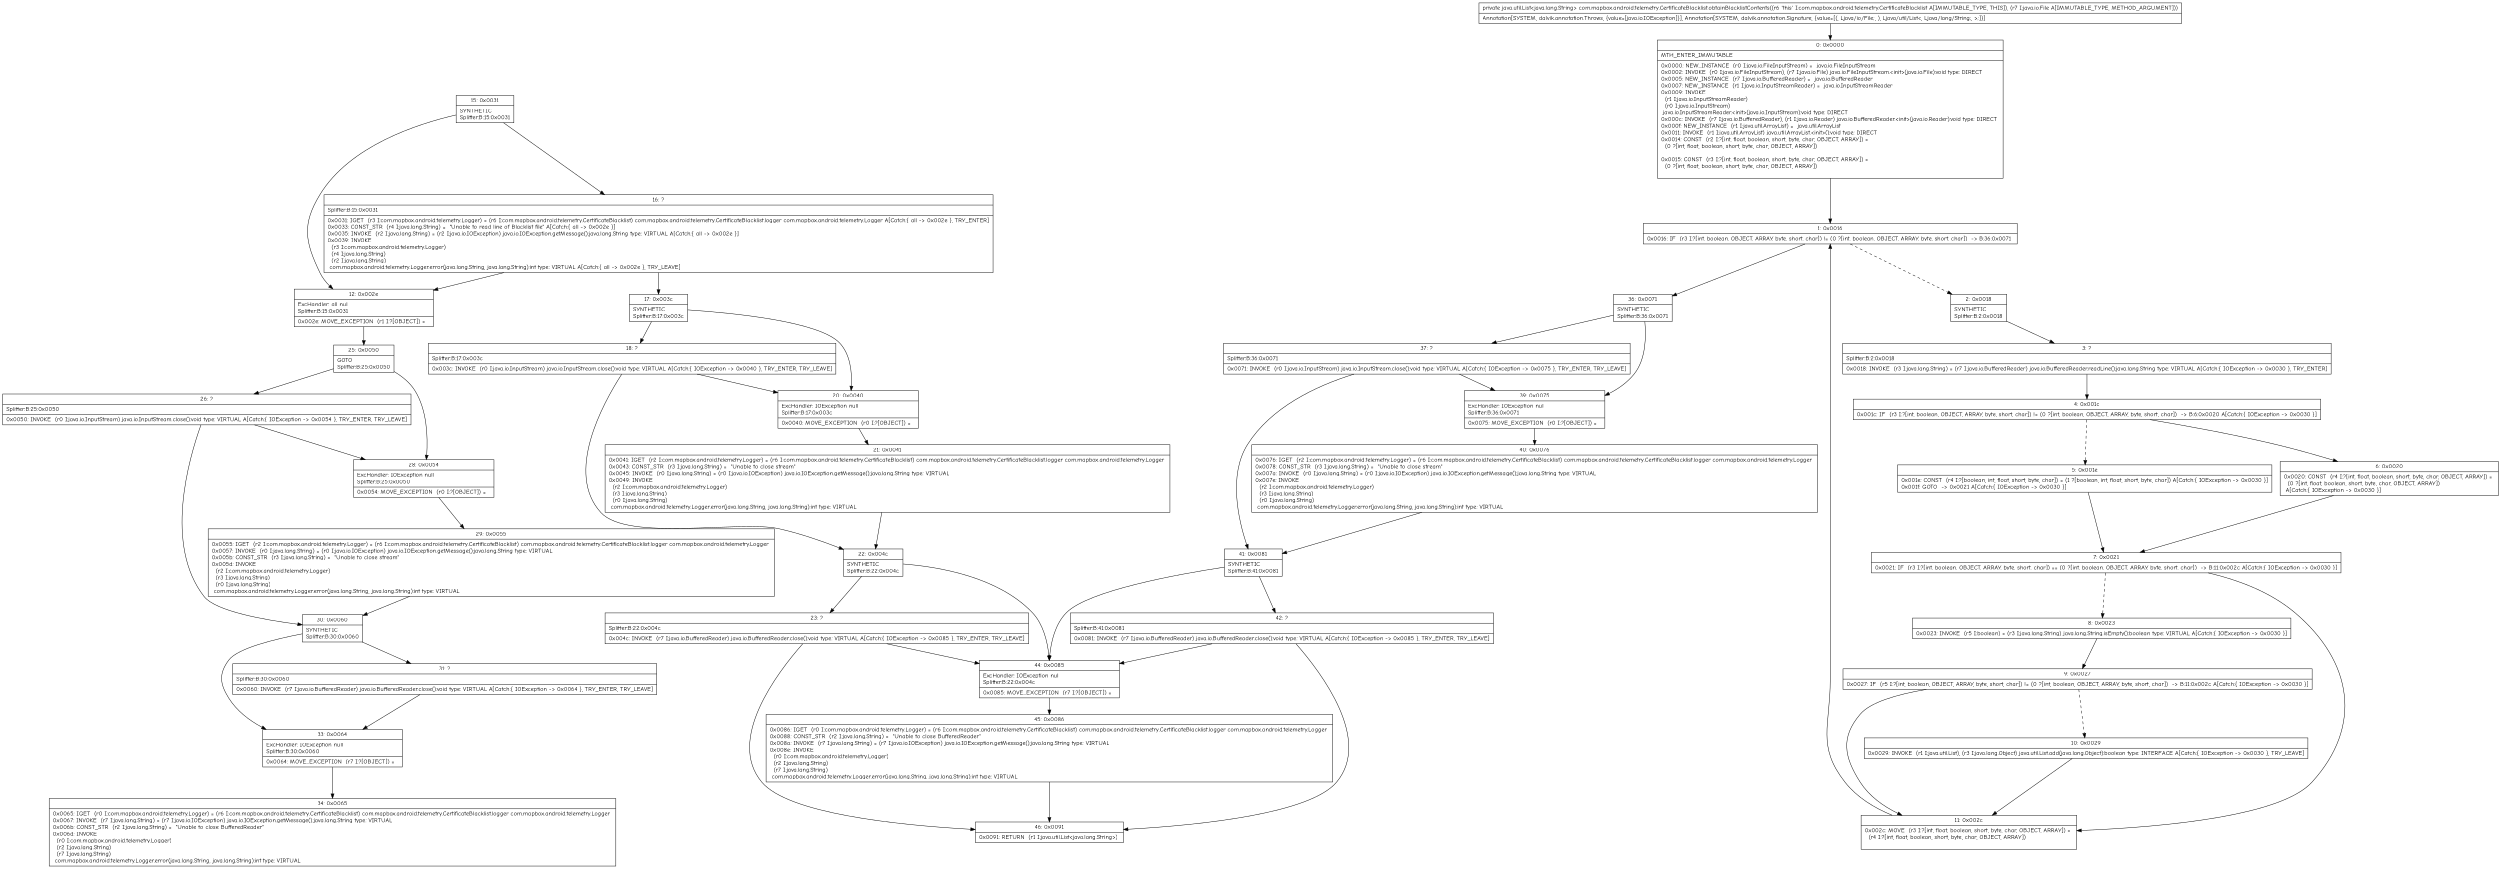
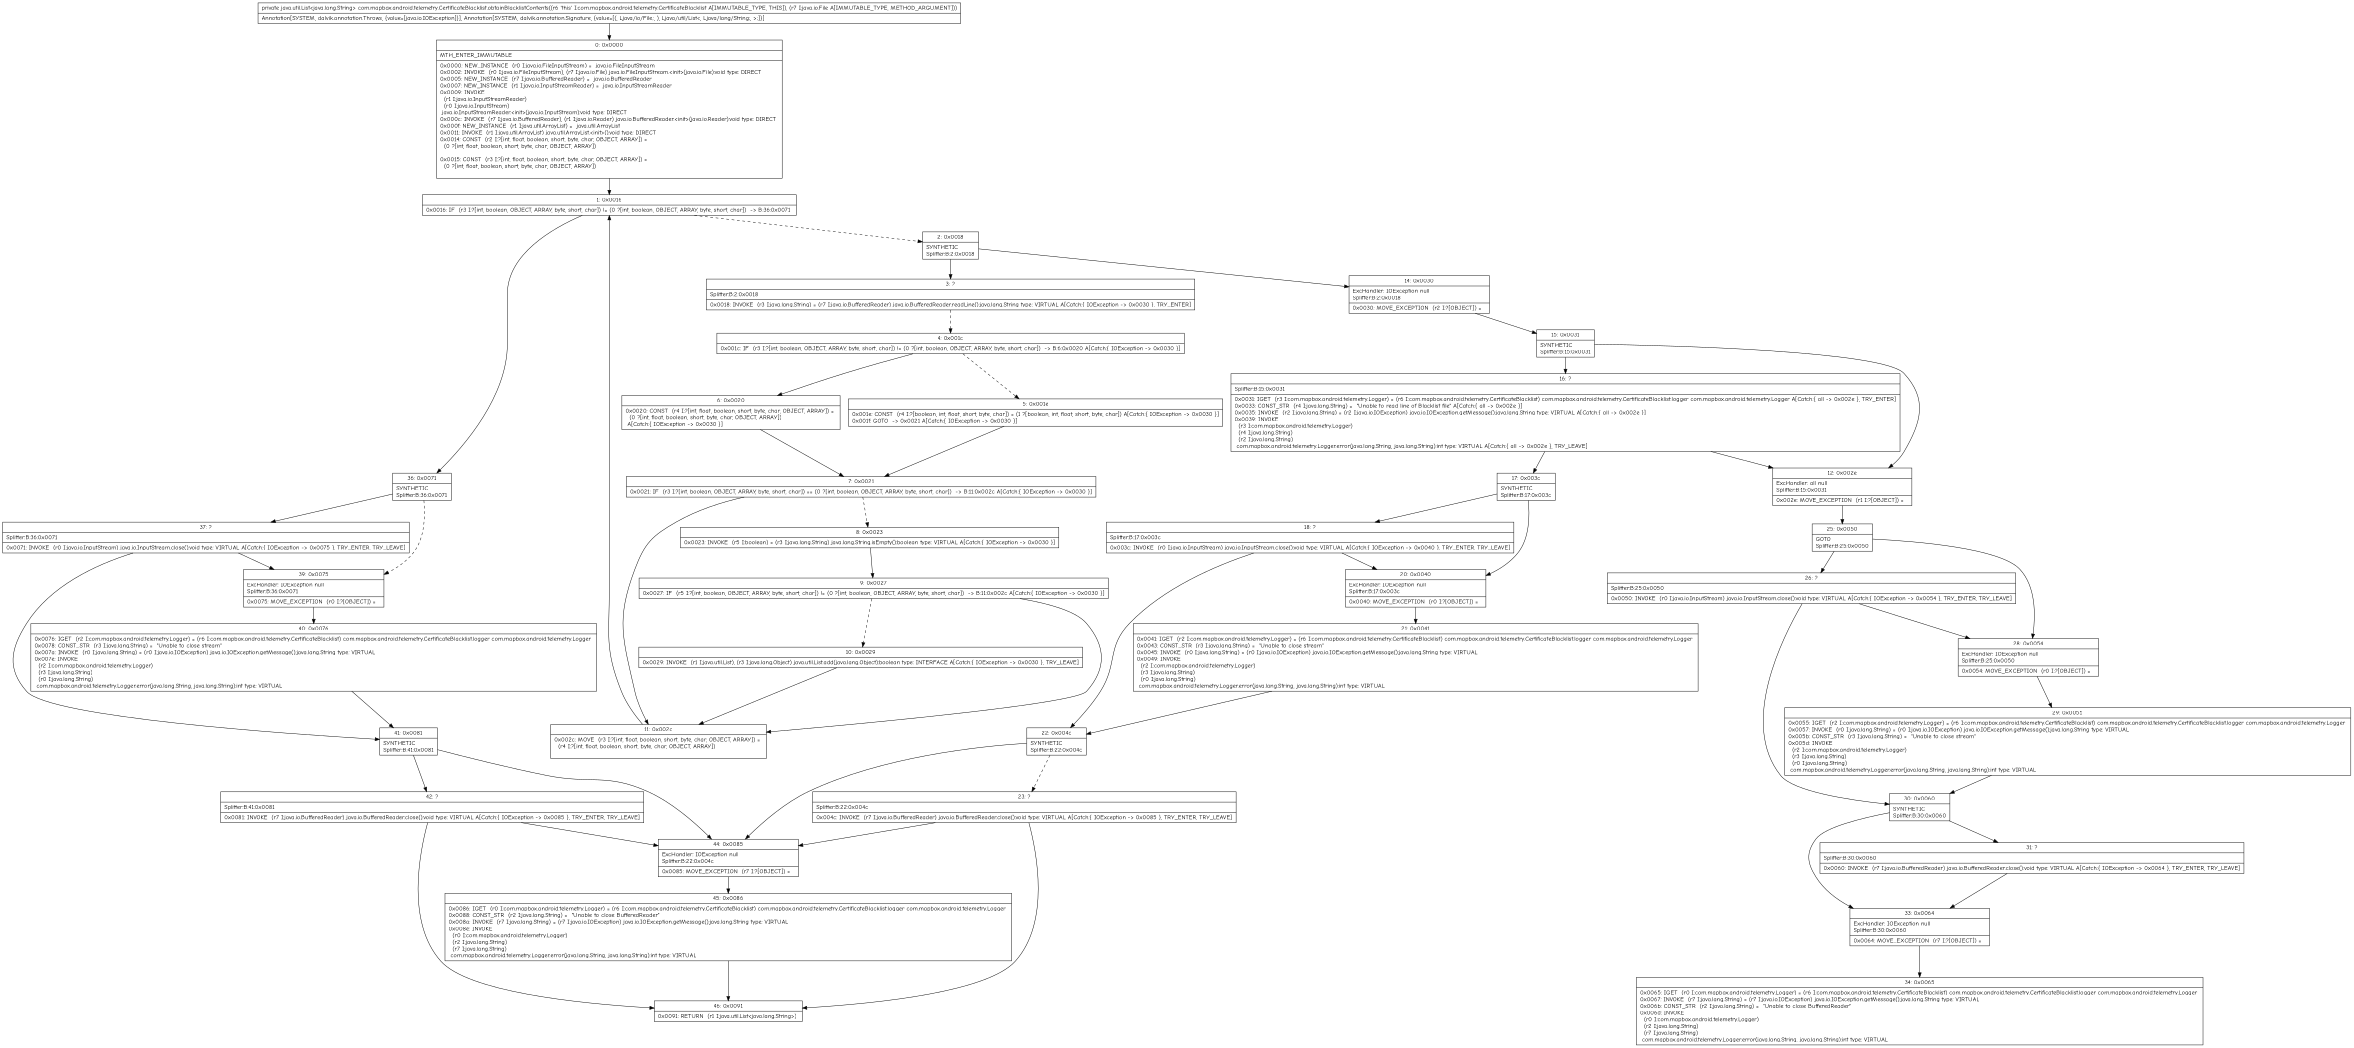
none -> (1419, 294)
(1640, 364) -> (419, 543)
(2087, 384) -> (951, 319)
(847, 593) -> (1042, 771)
